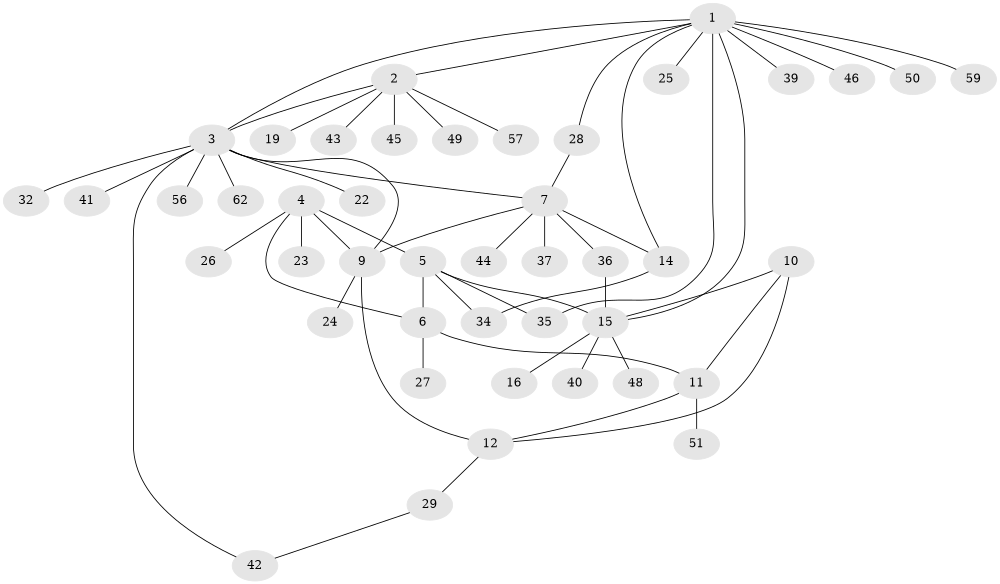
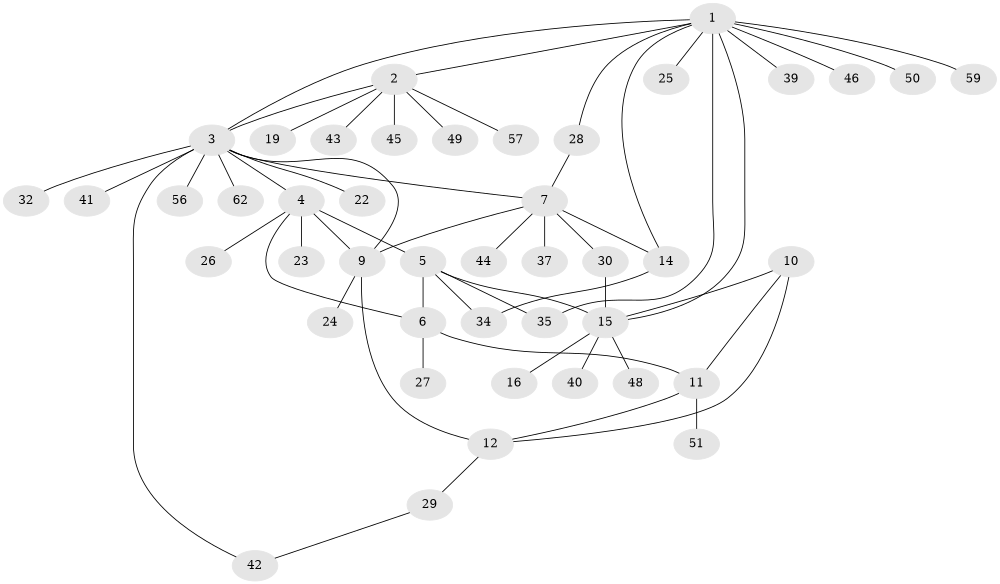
none -> (257, 171)
(605, 262) -> (605, 262)
